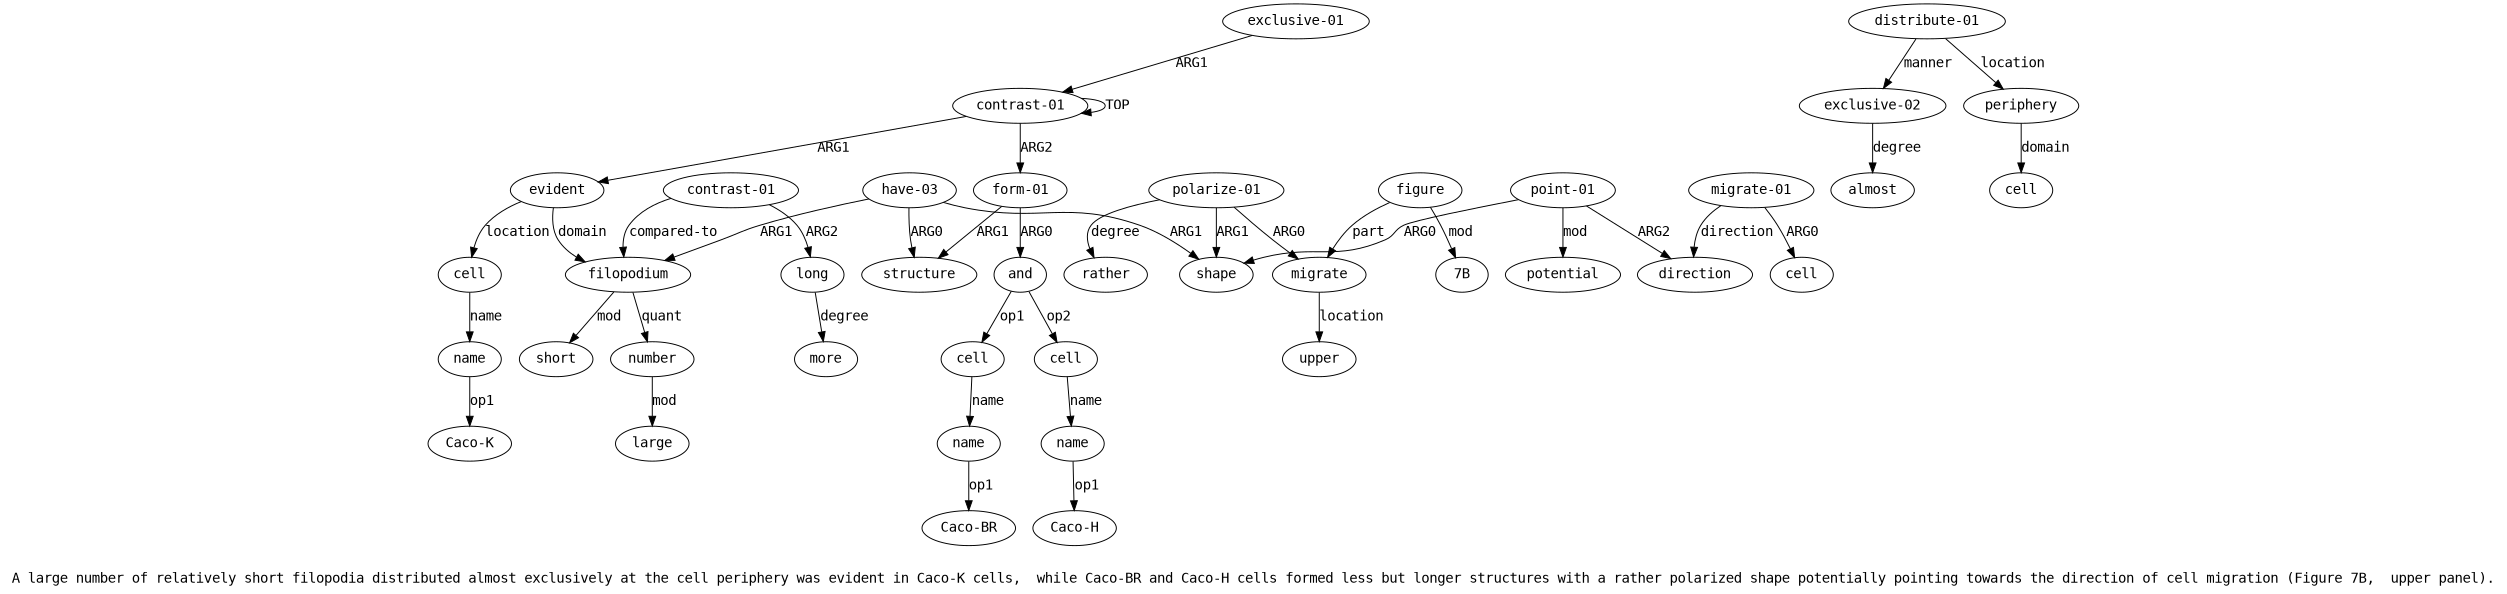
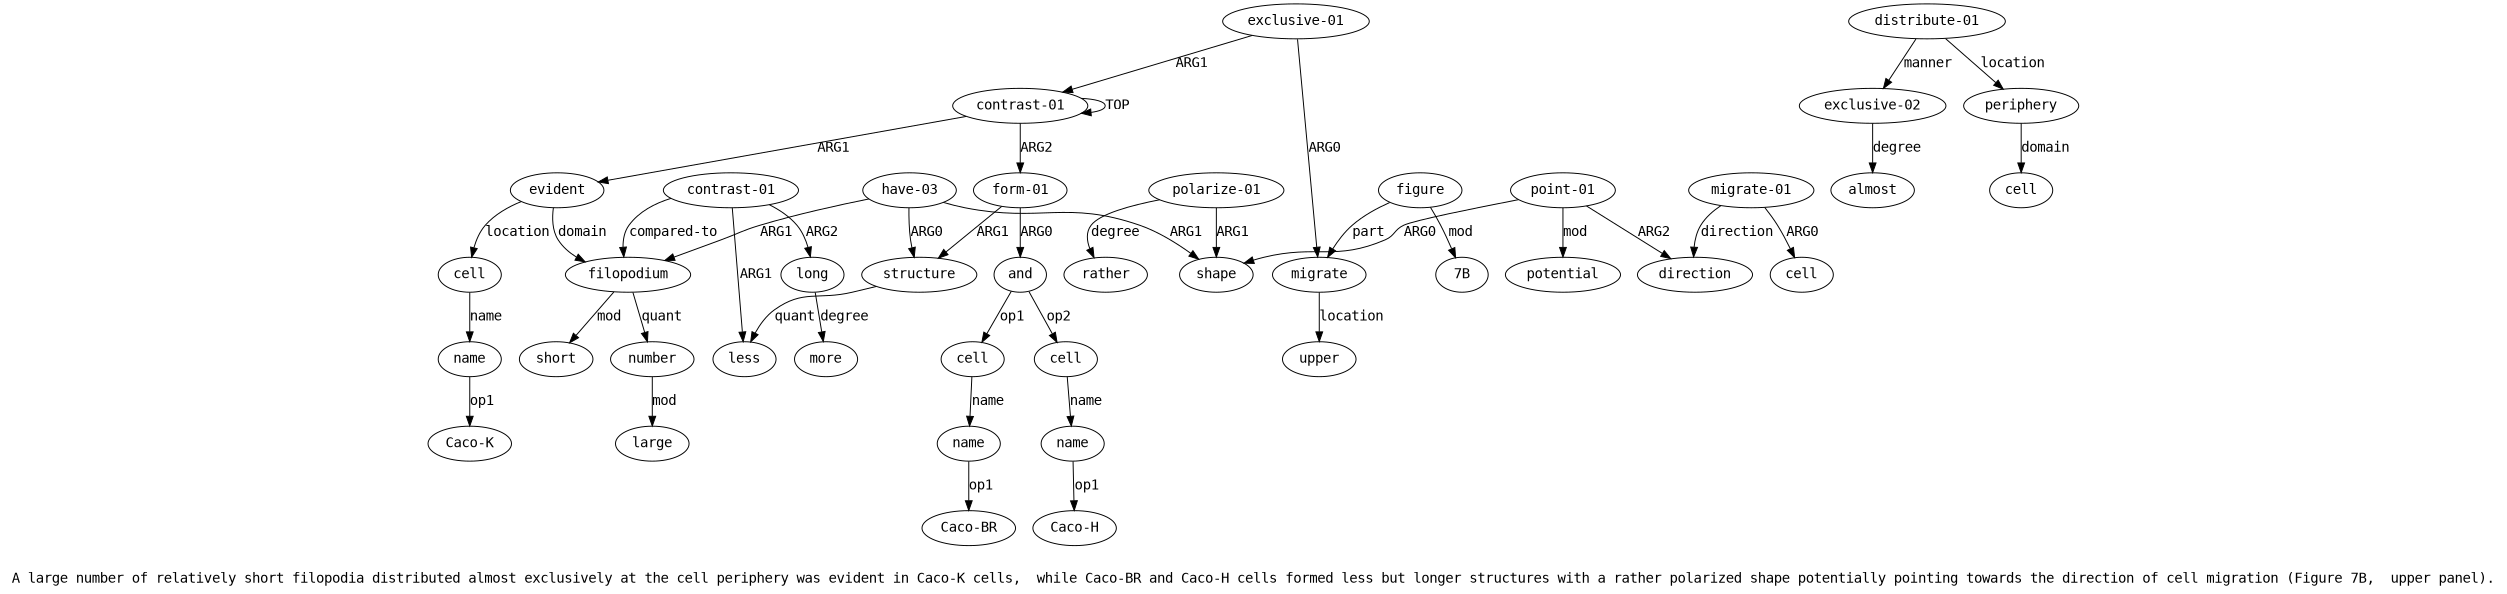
(1261, 231) -> (1307, 143)
none -> (745, 359)
